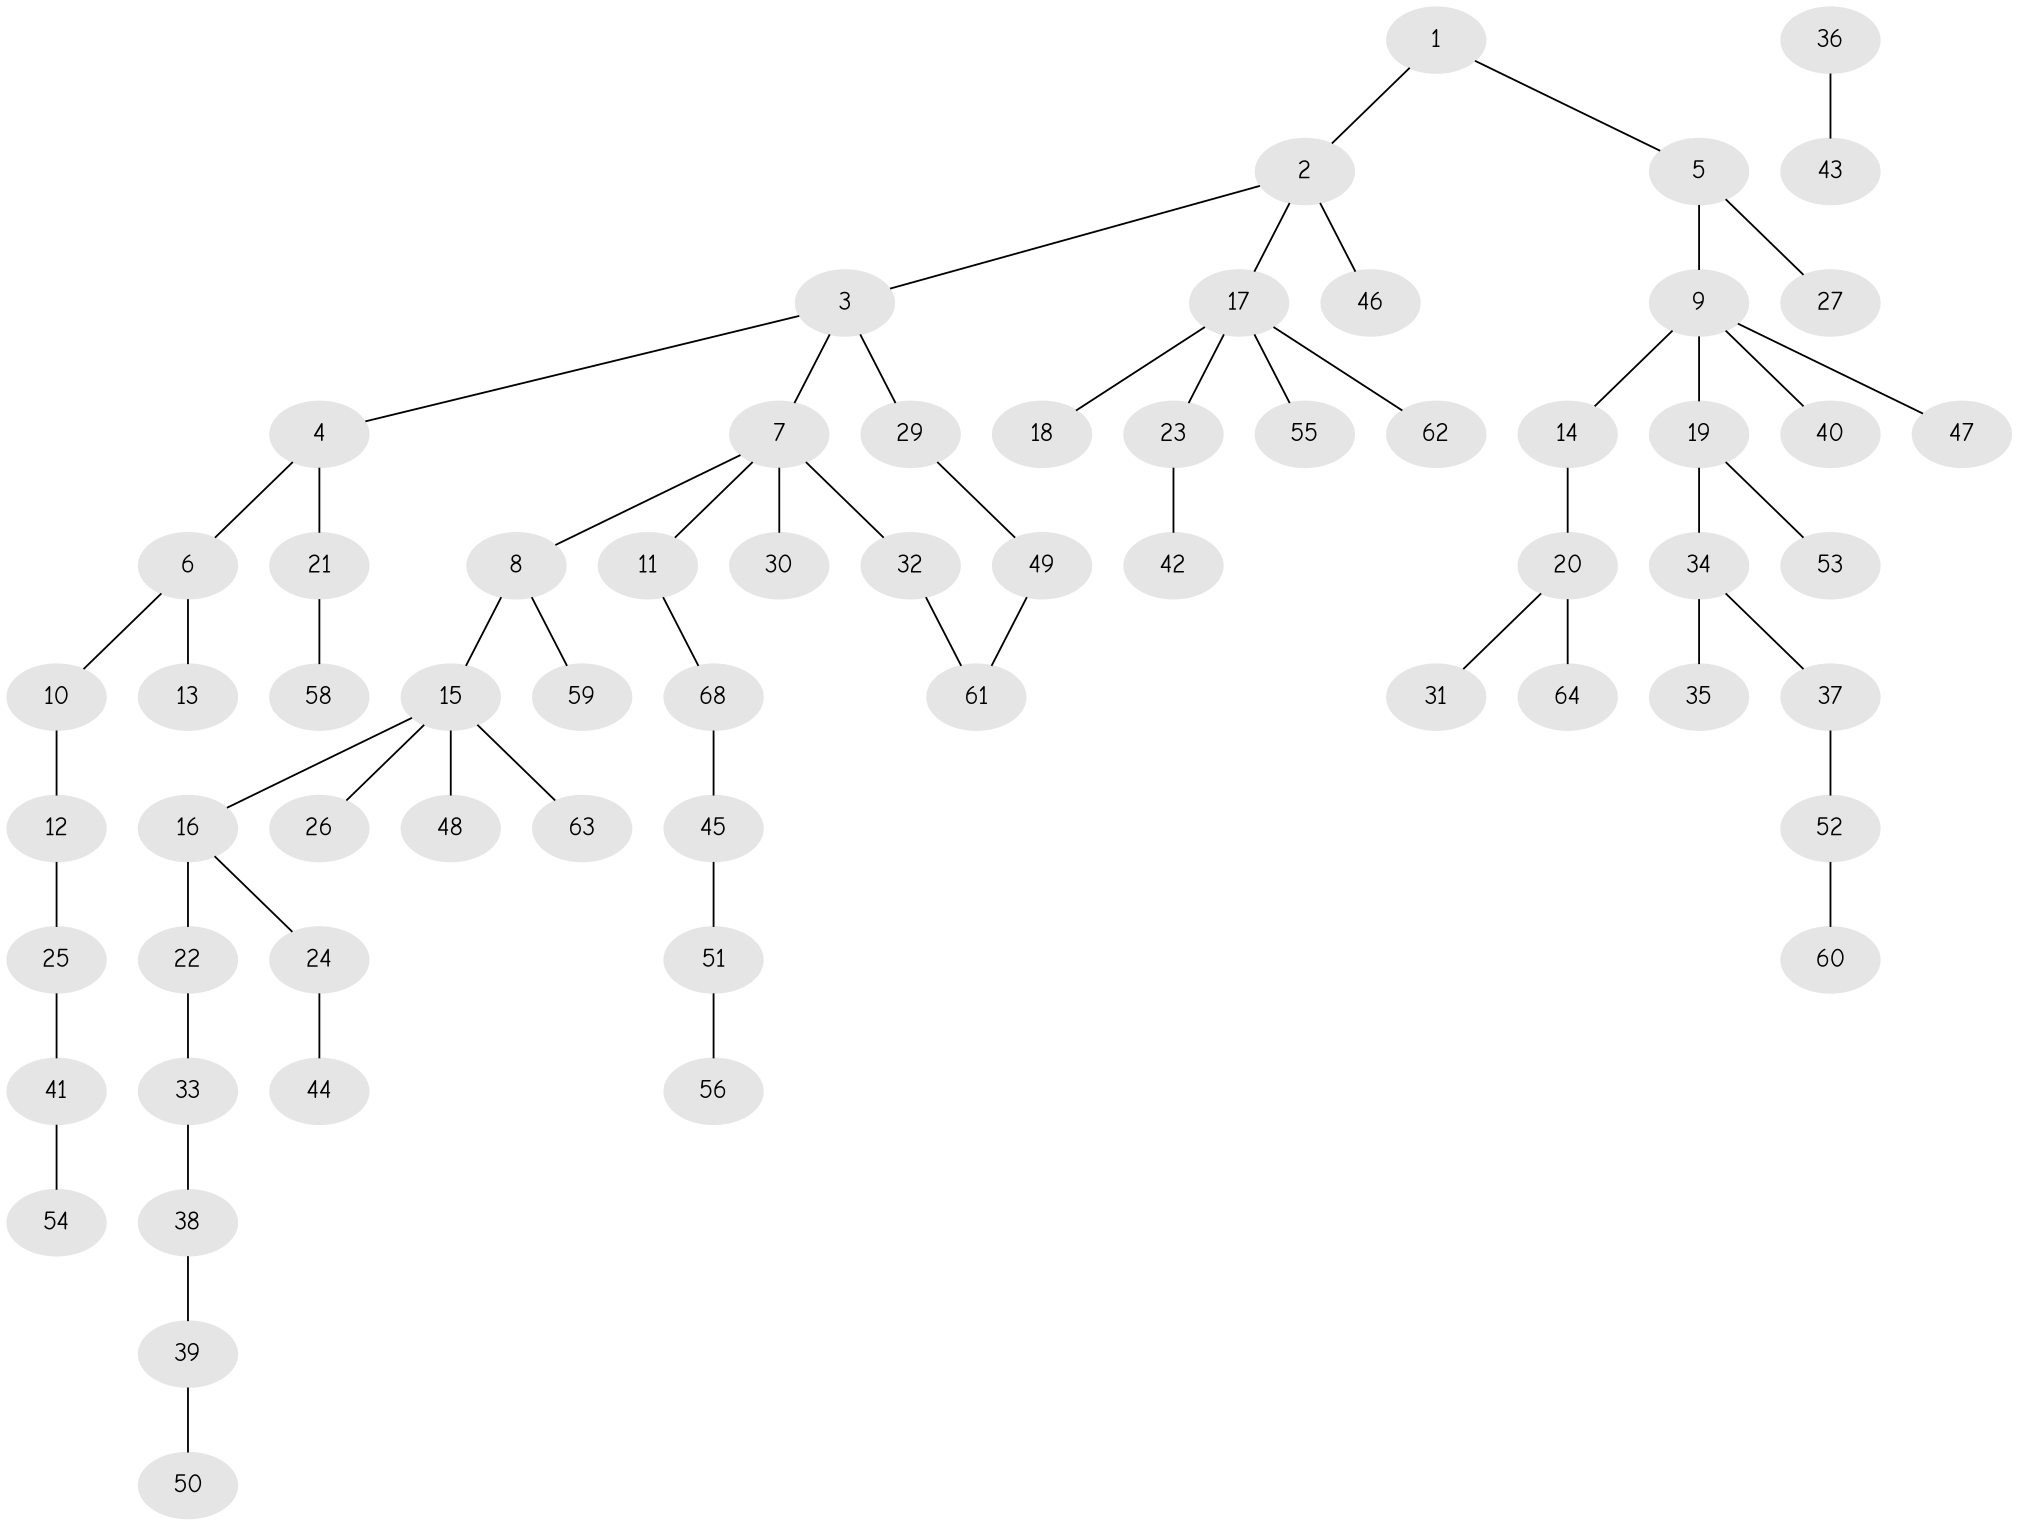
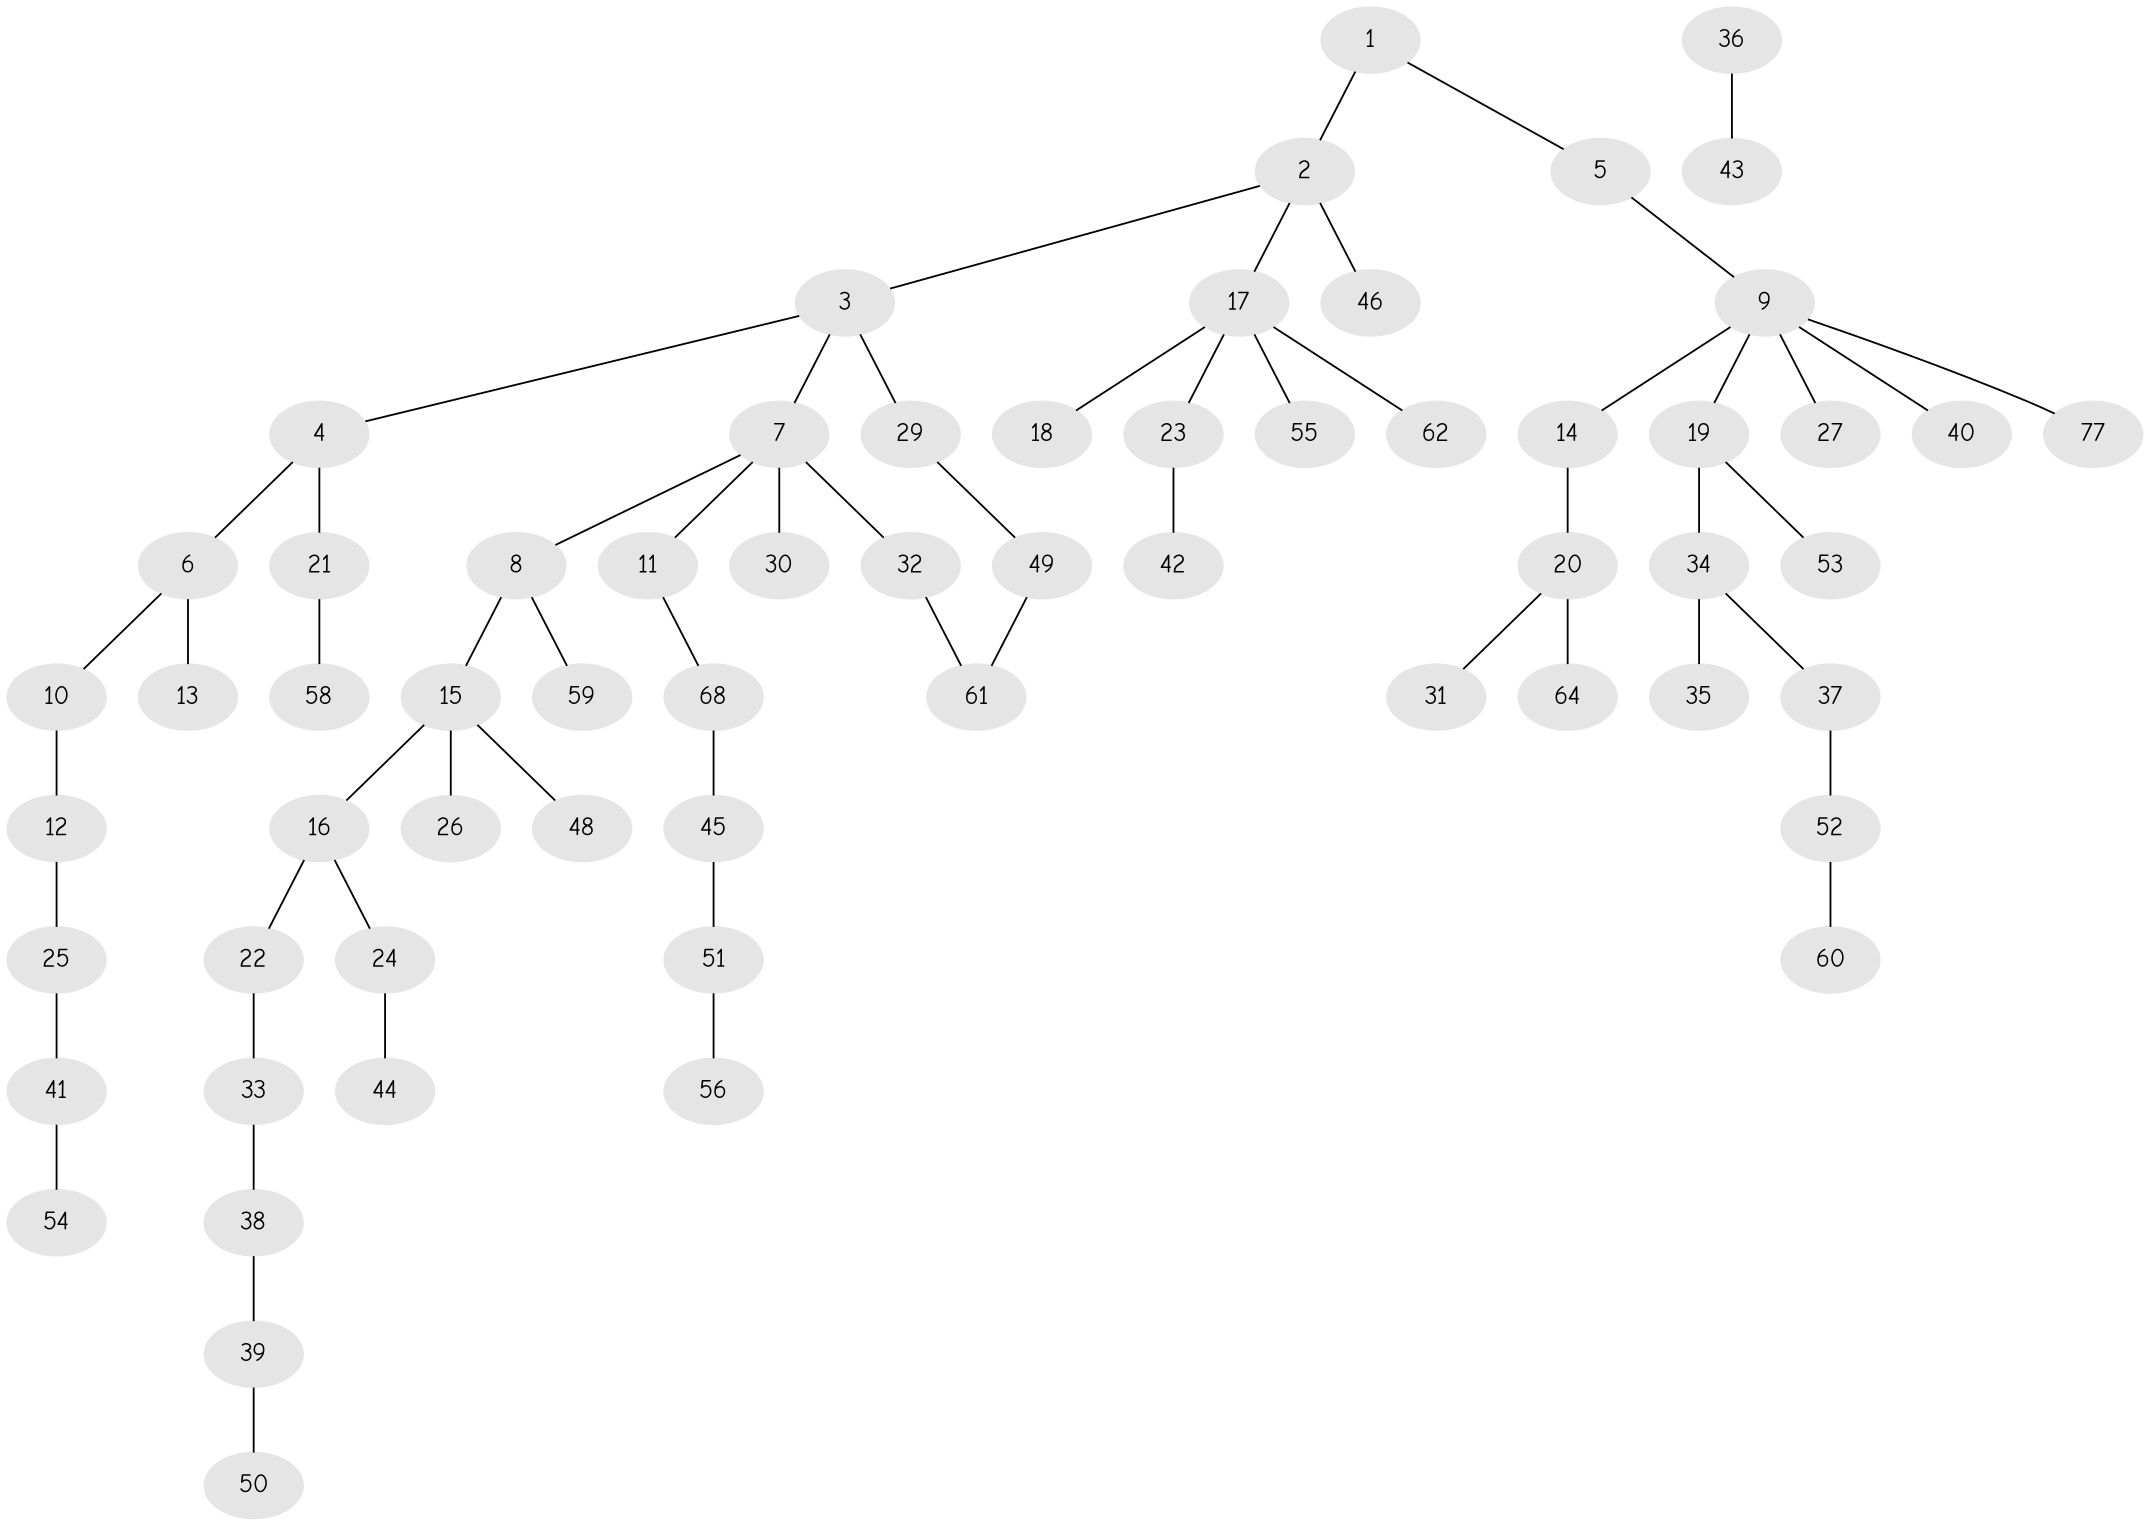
(1765, 237) -> (1798, 369)
(1962, 434) -> (2093, 434)
(582, 829) -> none
